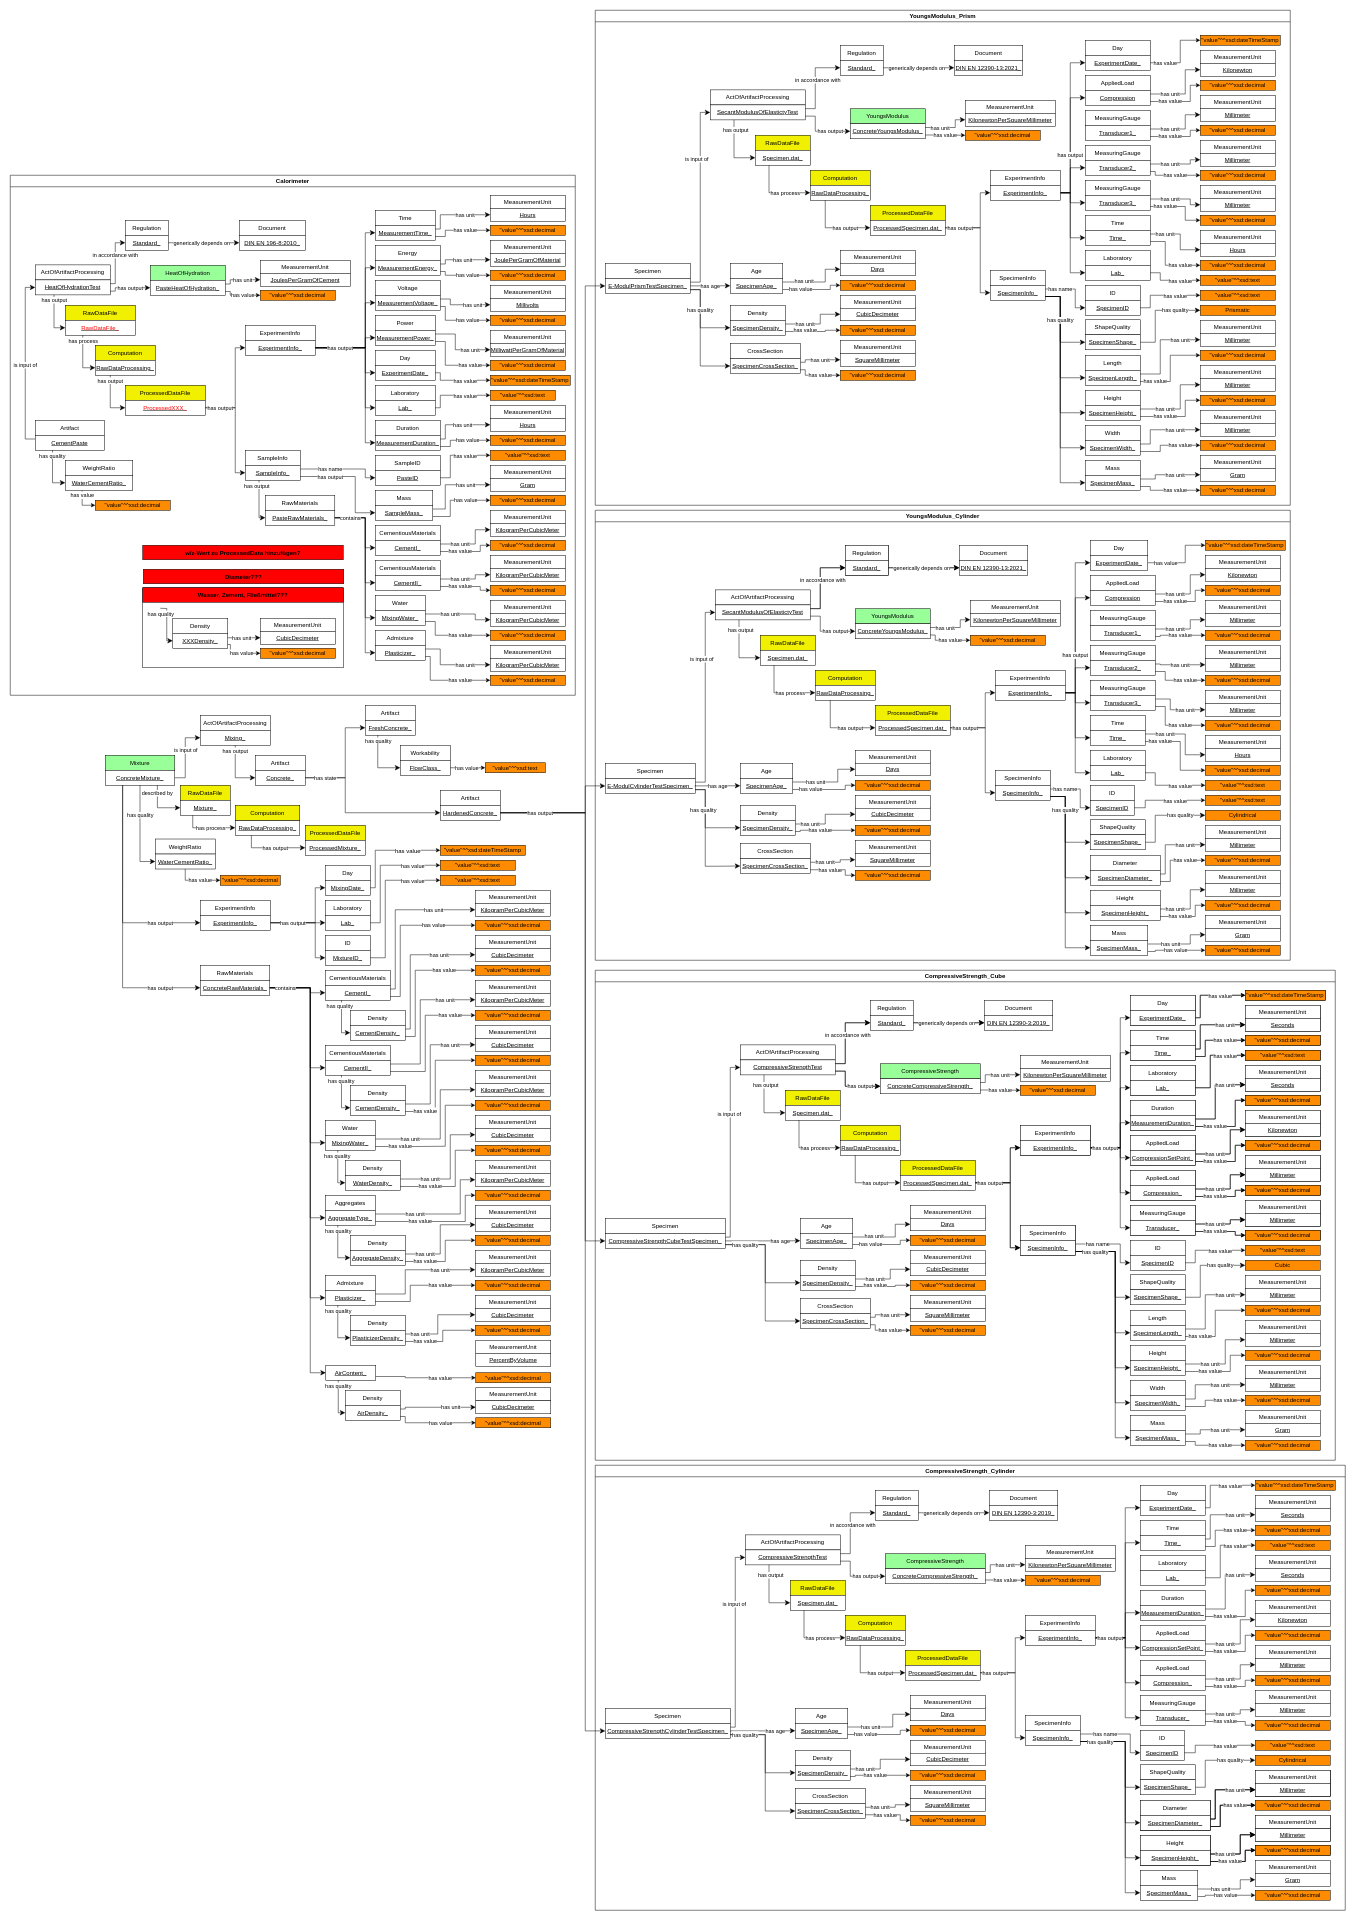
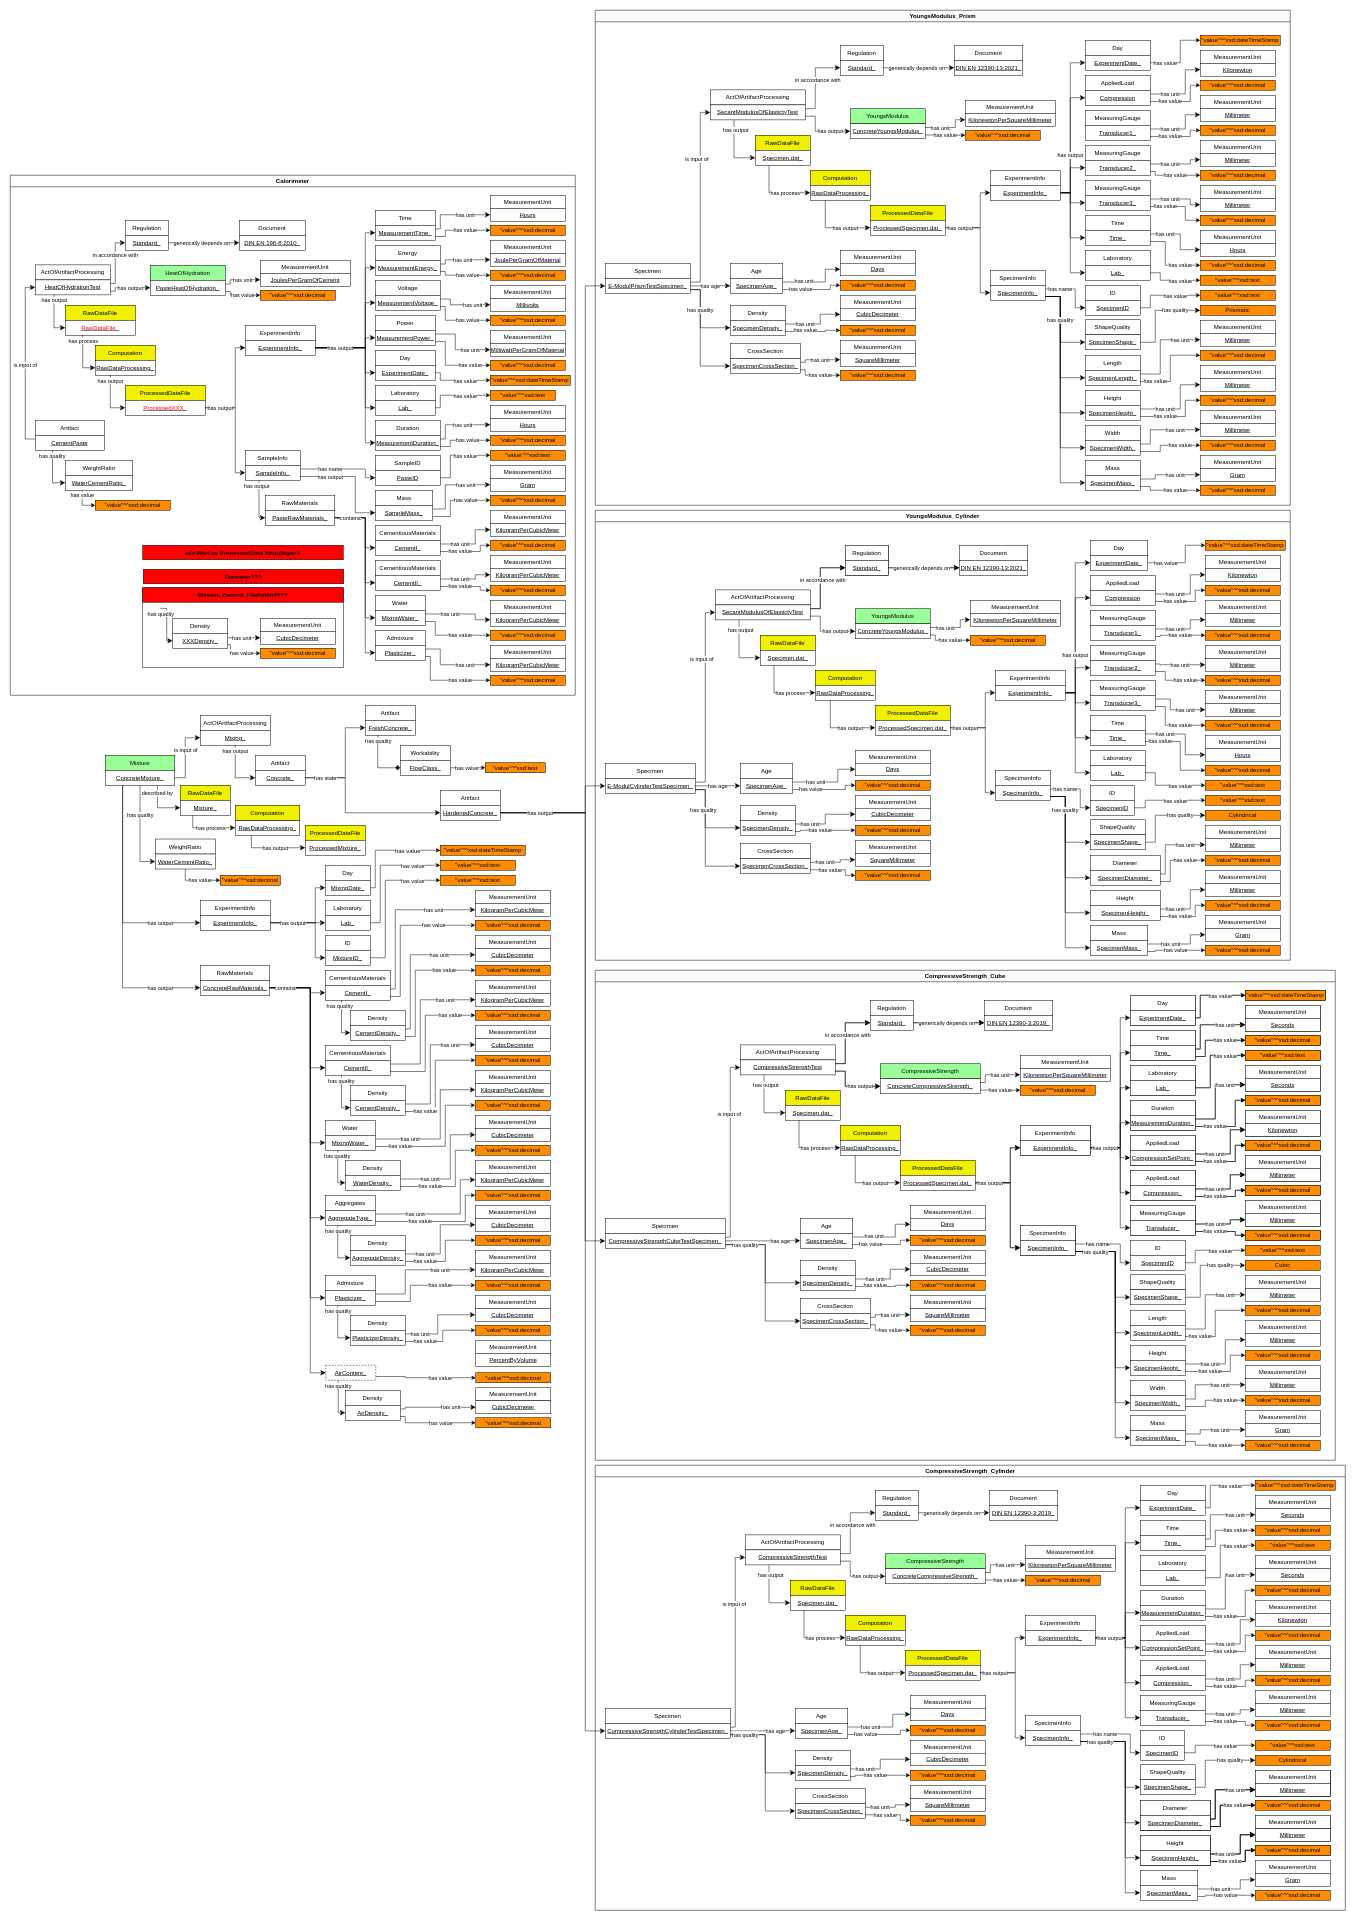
(394, 768) -> (394, 768)
(351, 1373) -> (351, 1373)
